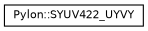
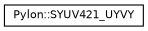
(74, 16) -> (74, 16)
